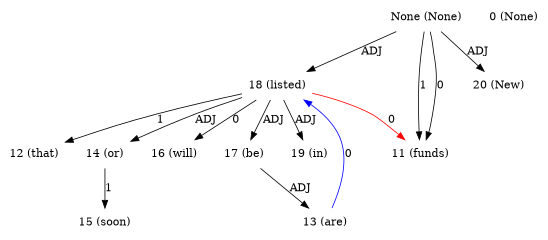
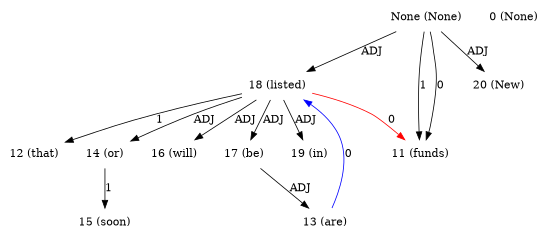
(236, 120) -> (245, 120)
